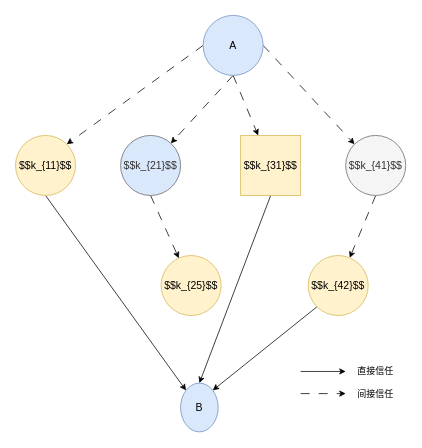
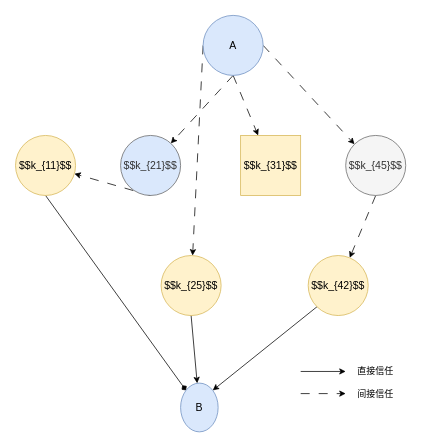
(151, 83) -> (197, 158)
(375, 165) -> (375, 165)
(160, 216) -> (107, 183)
(236, 286) -> none
none -> (194, 346)
(182, 385) -> (182, 385)
